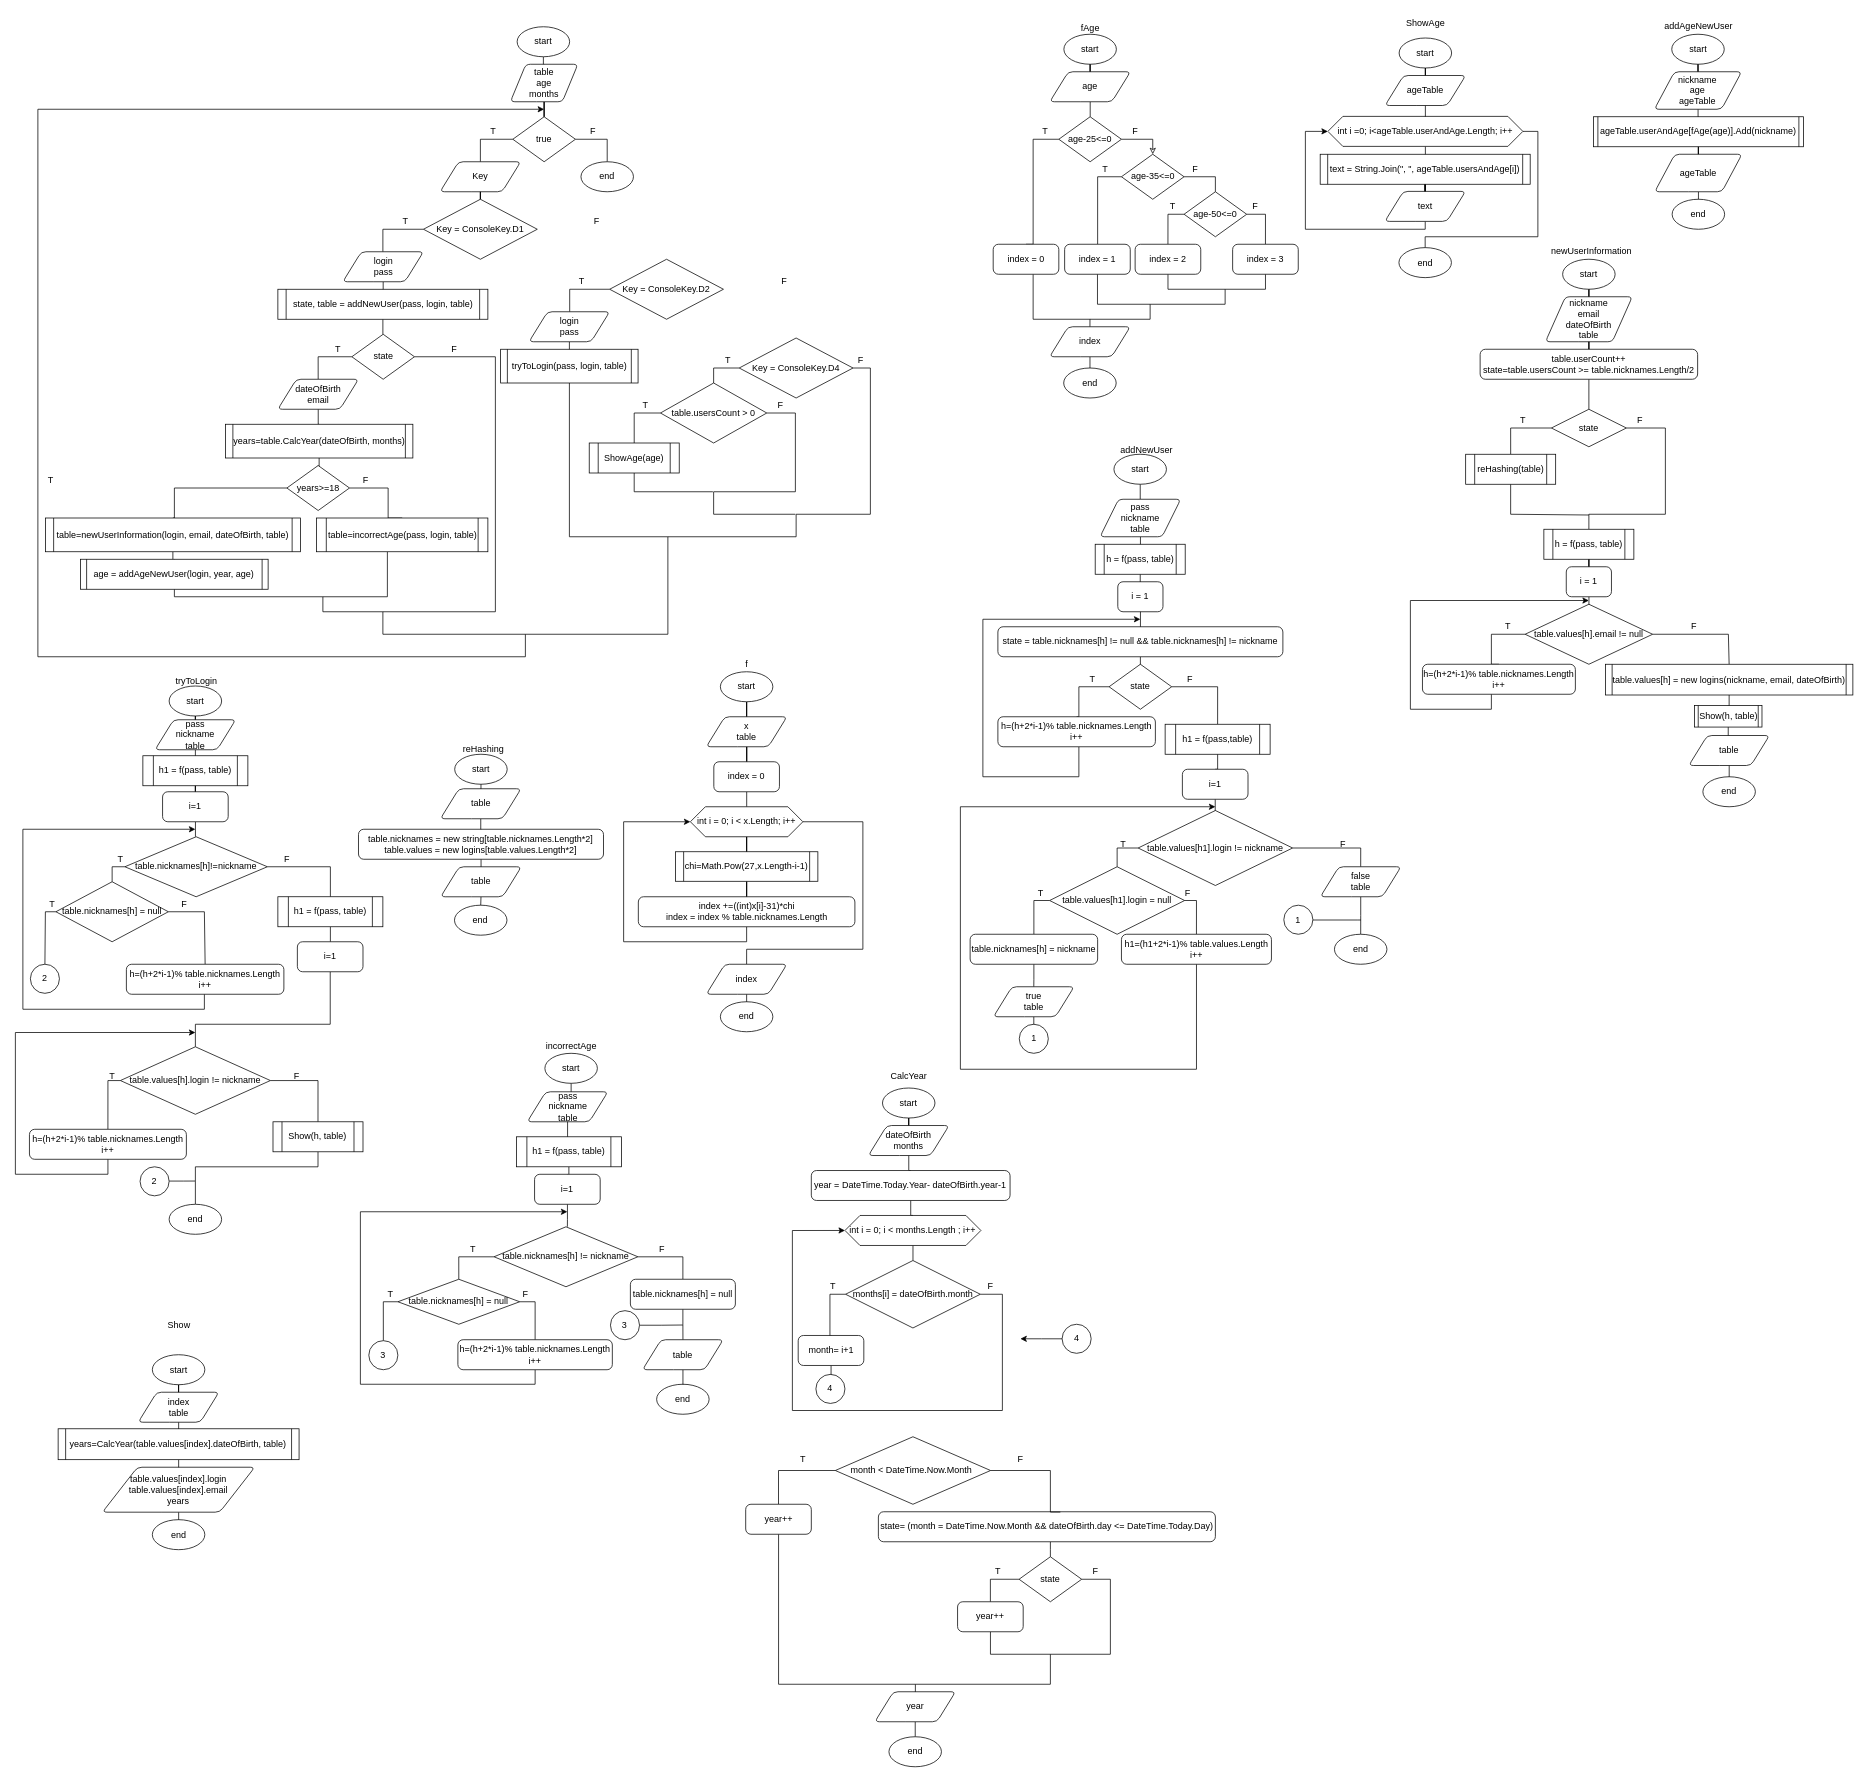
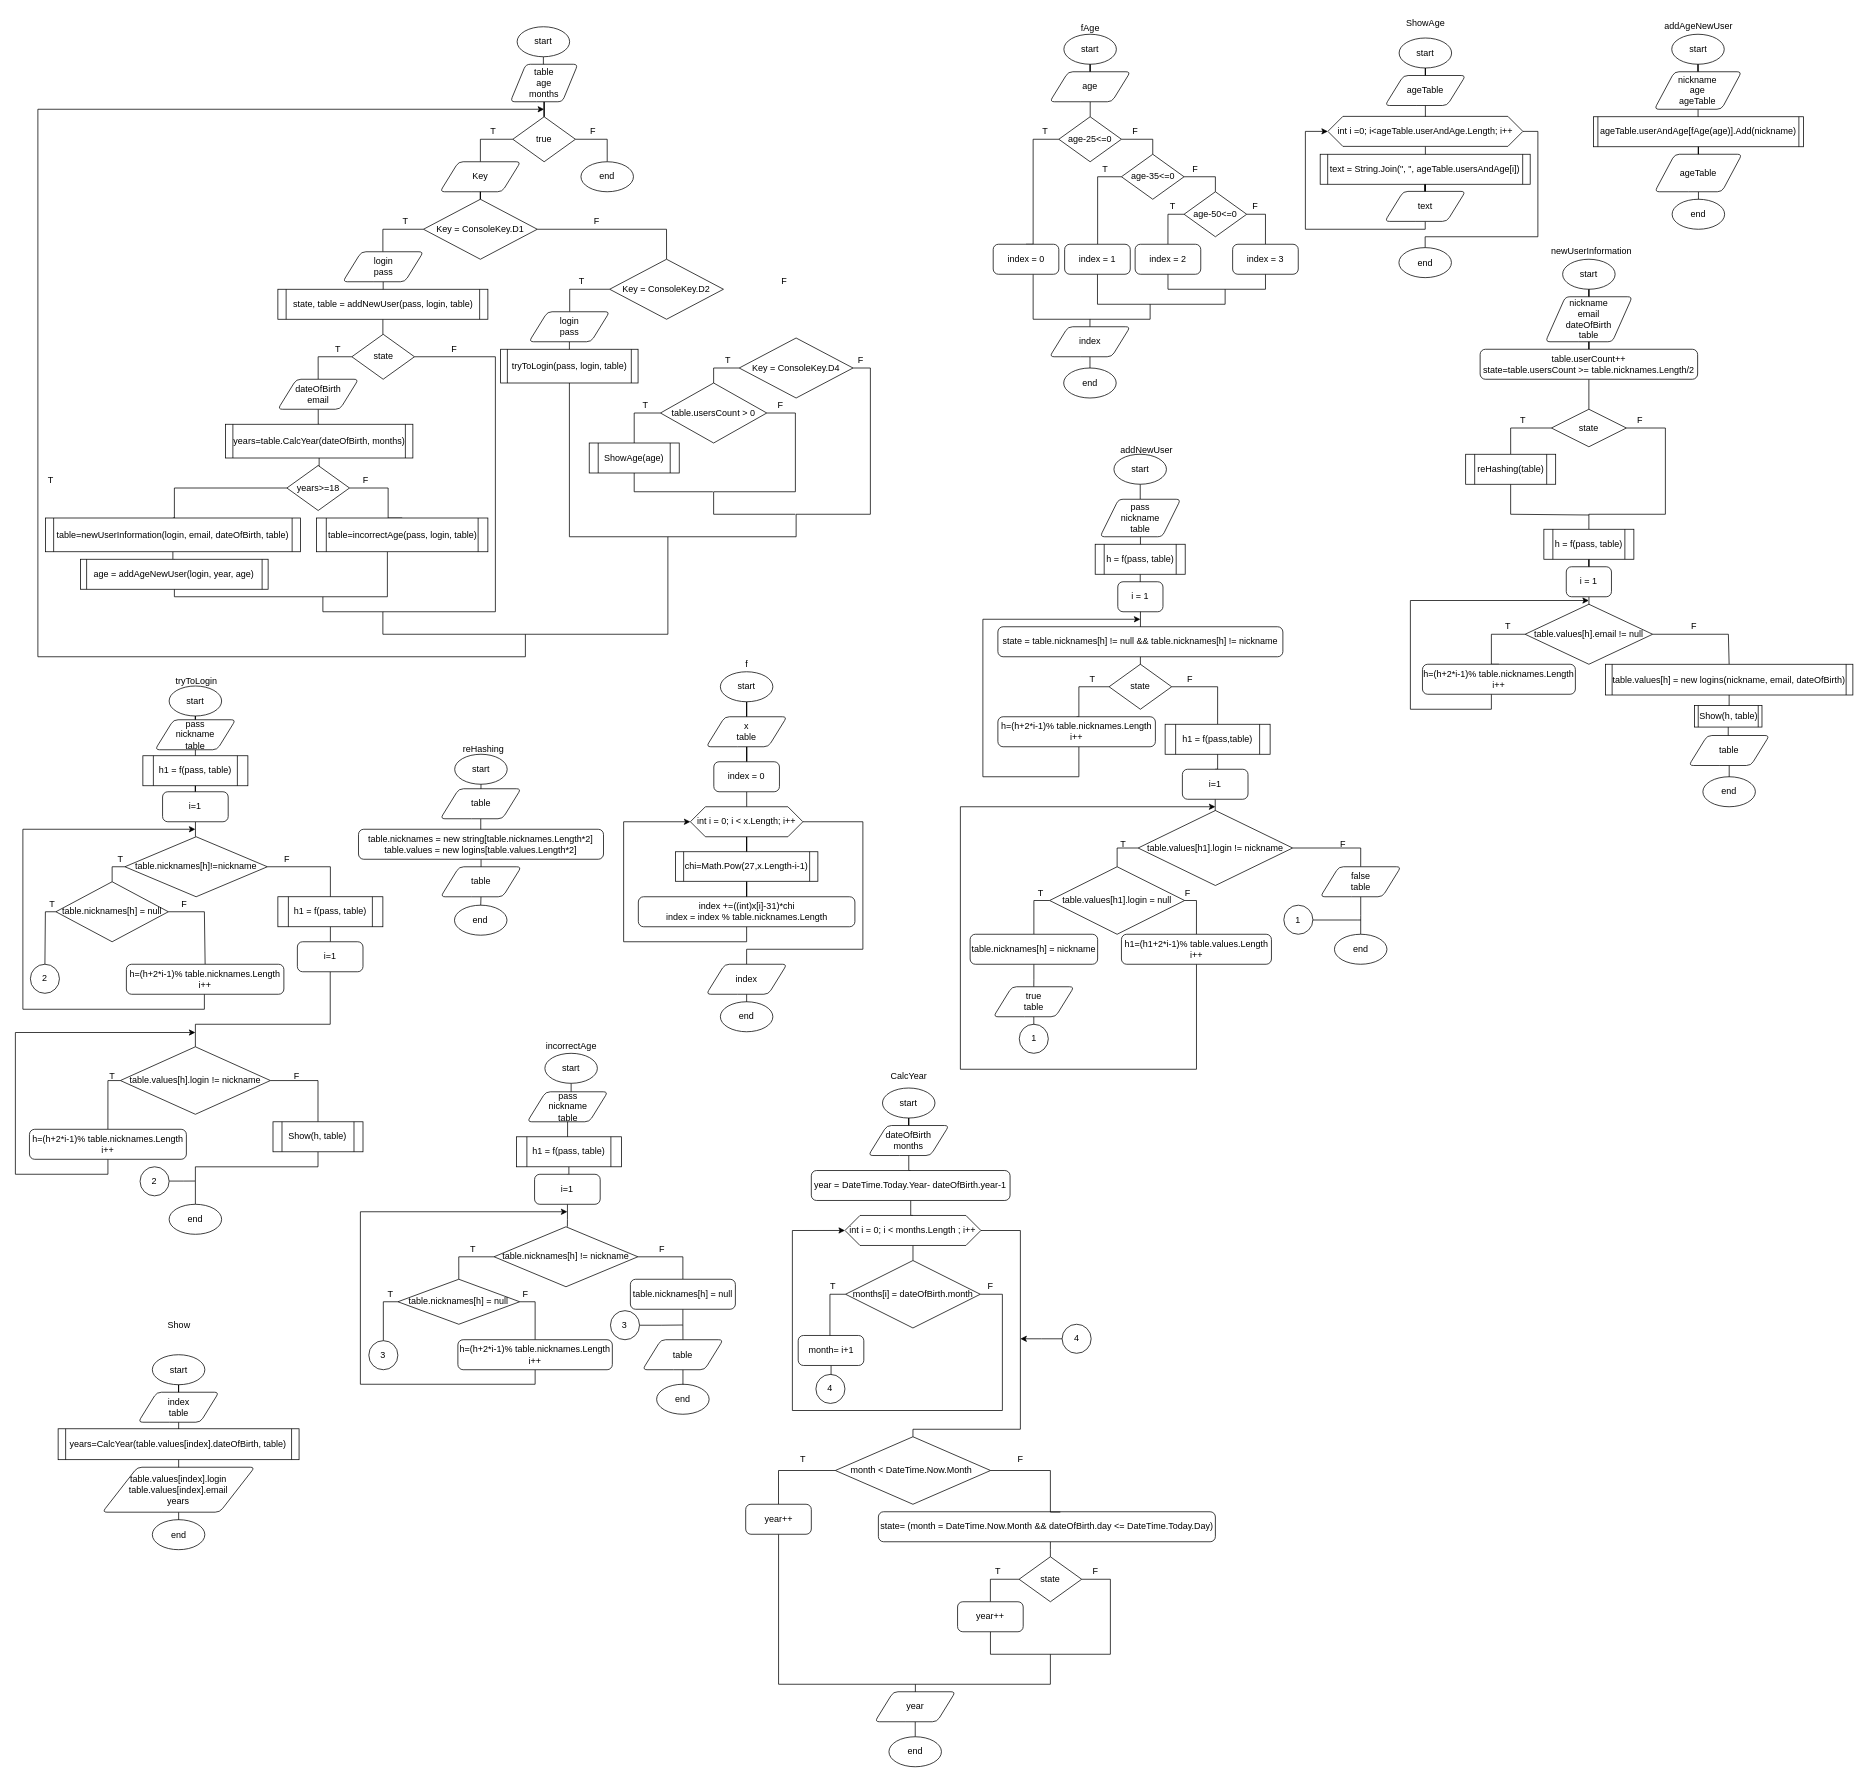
(1153, 147) -> (1153, 149)
none -> (616, 229)
none -> (1020, 1367)
